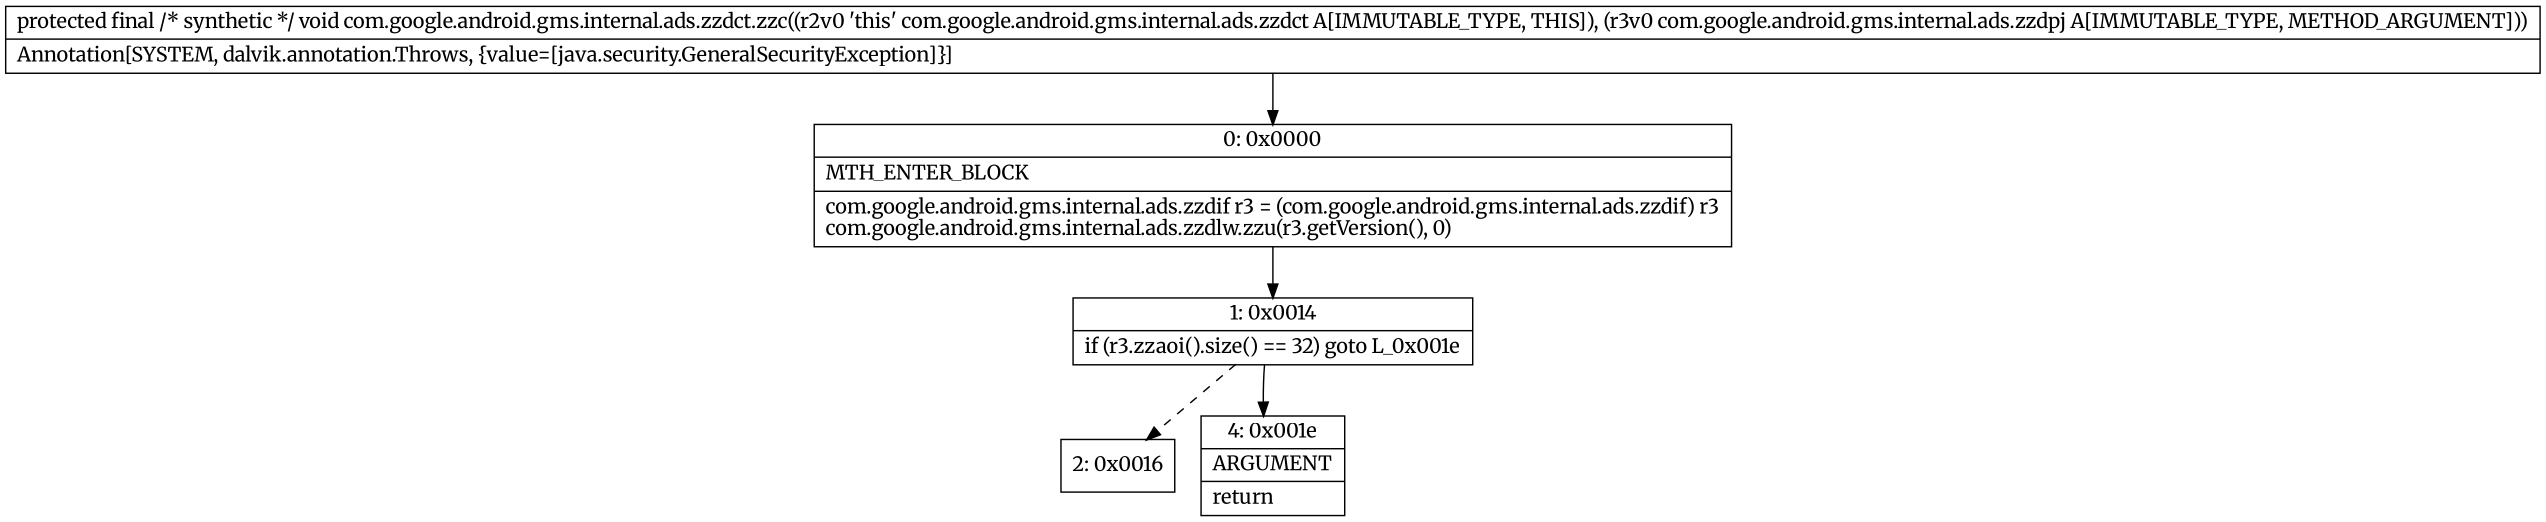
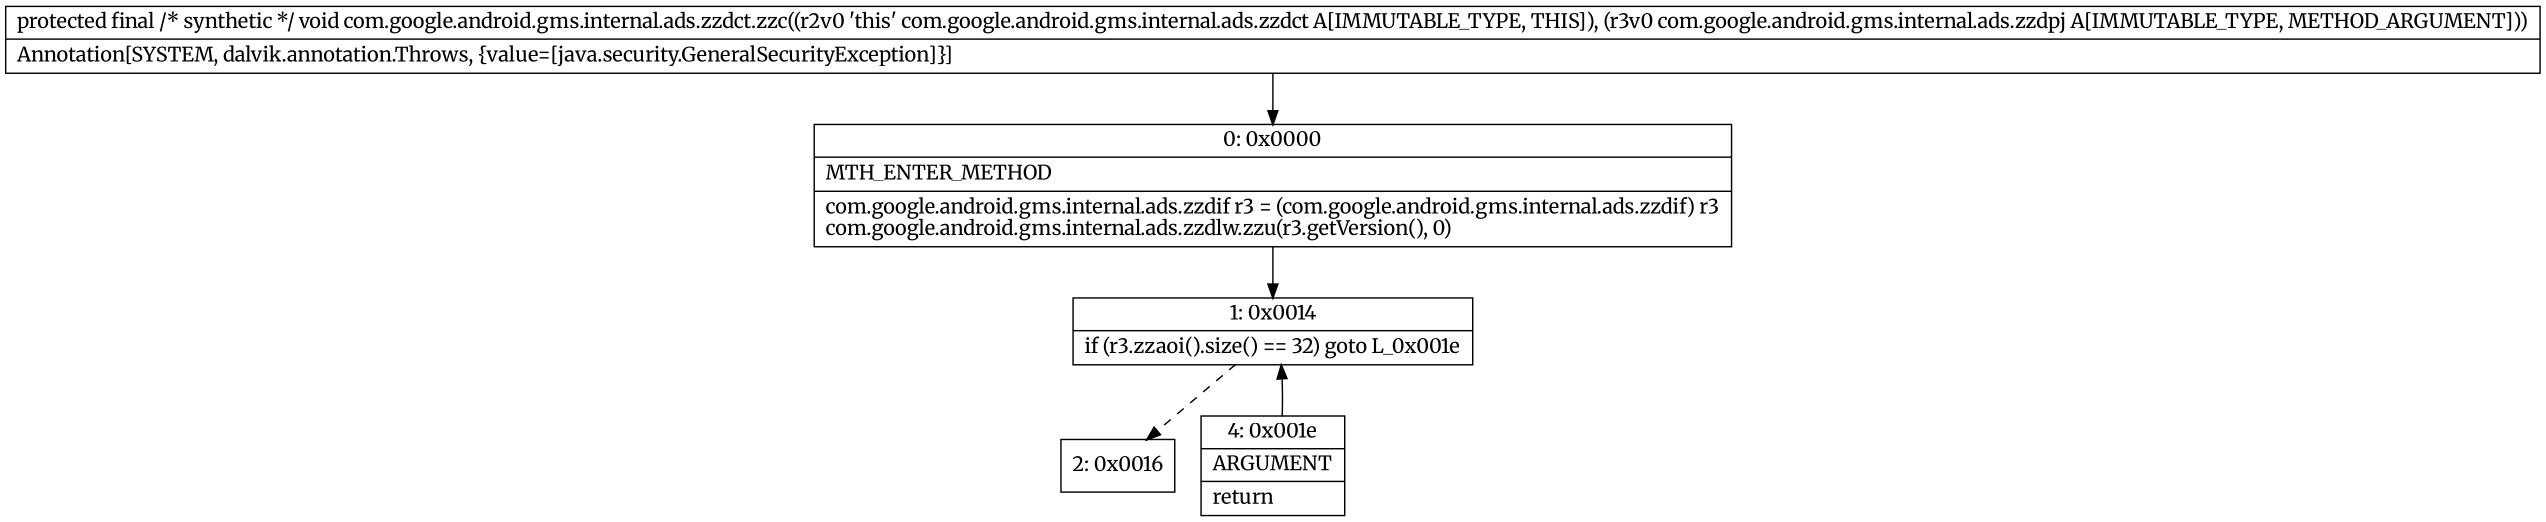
(927, 174) -> (939, 174)
(1264, 383) -> (1282, 398)
